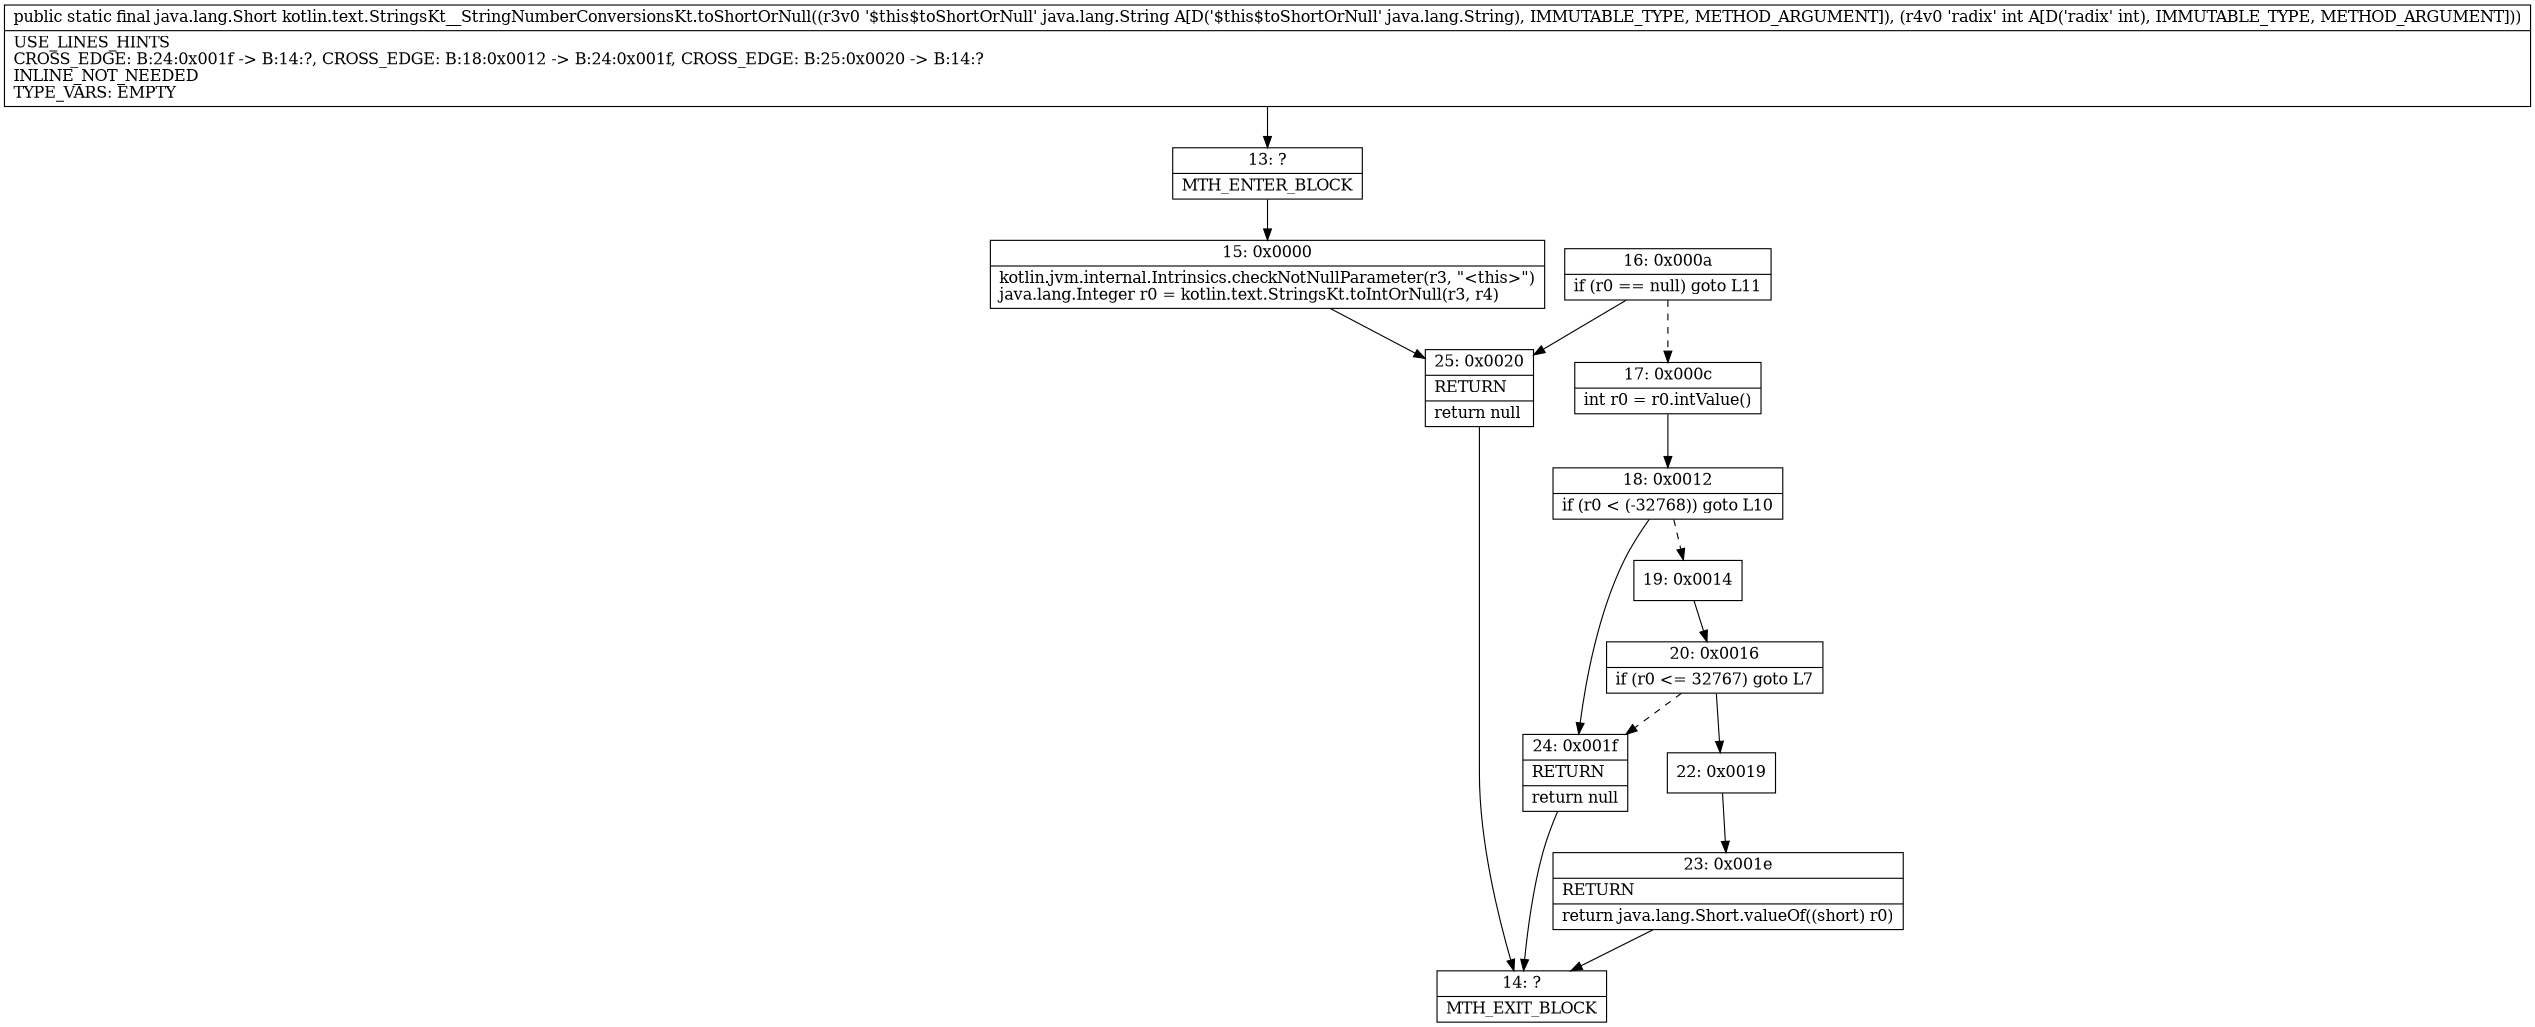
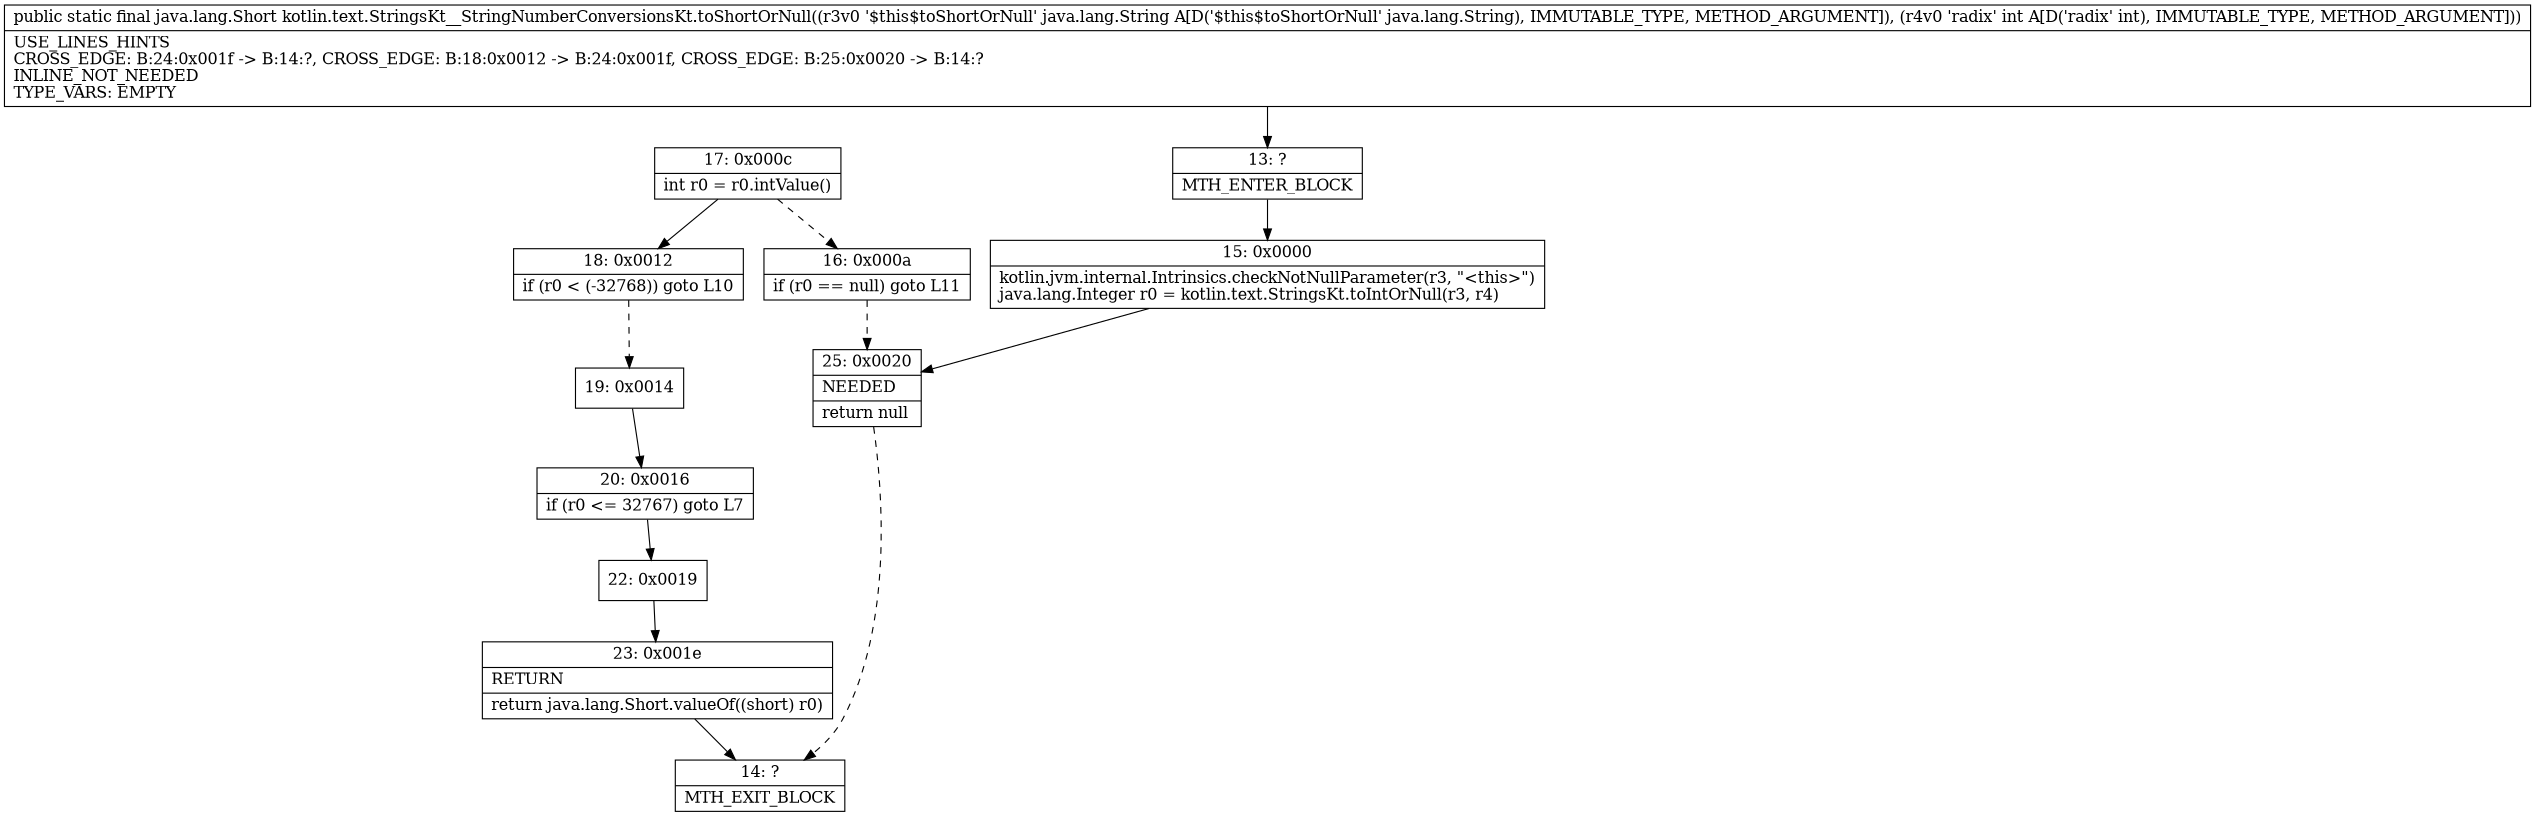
(1585, 325) -> (867, 319)
(1668, 326) -> (803, 220)
(1470, 388) -> (859, 388)
(1479, 695) -> (877, 598)
(1575, 773) -> none
